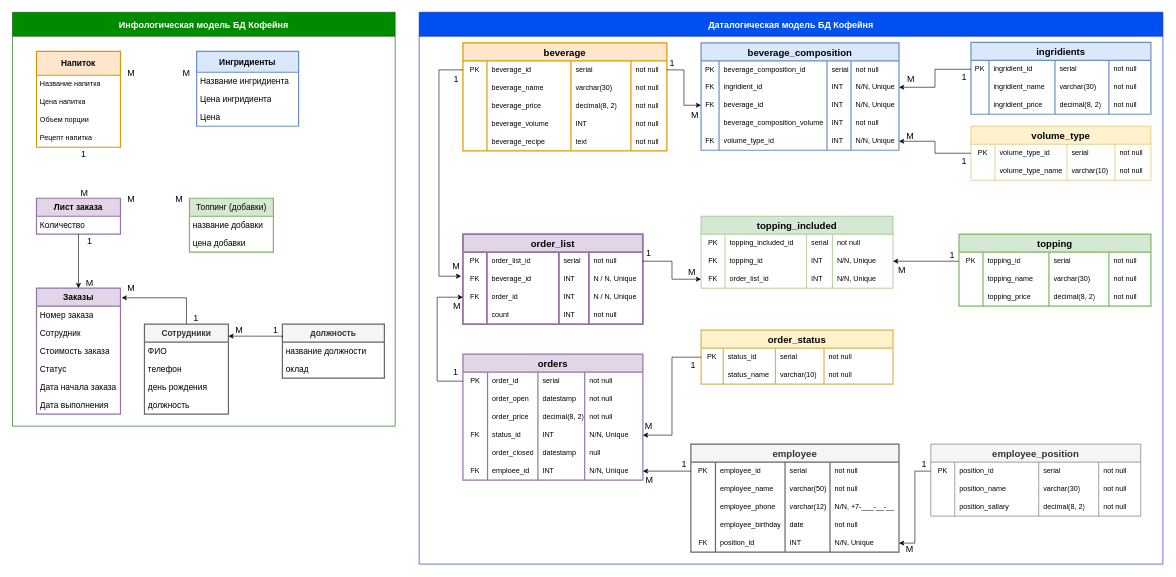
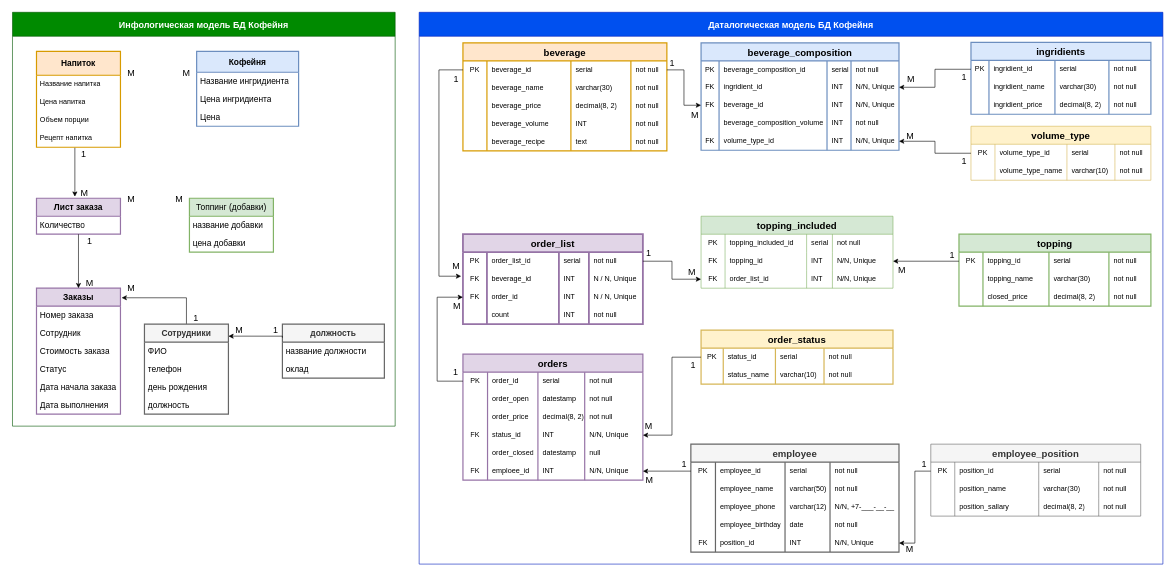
(248, 62) -> (248, 62)
none -> (75, 191)
(1012, 297) -> (1010, 297)
